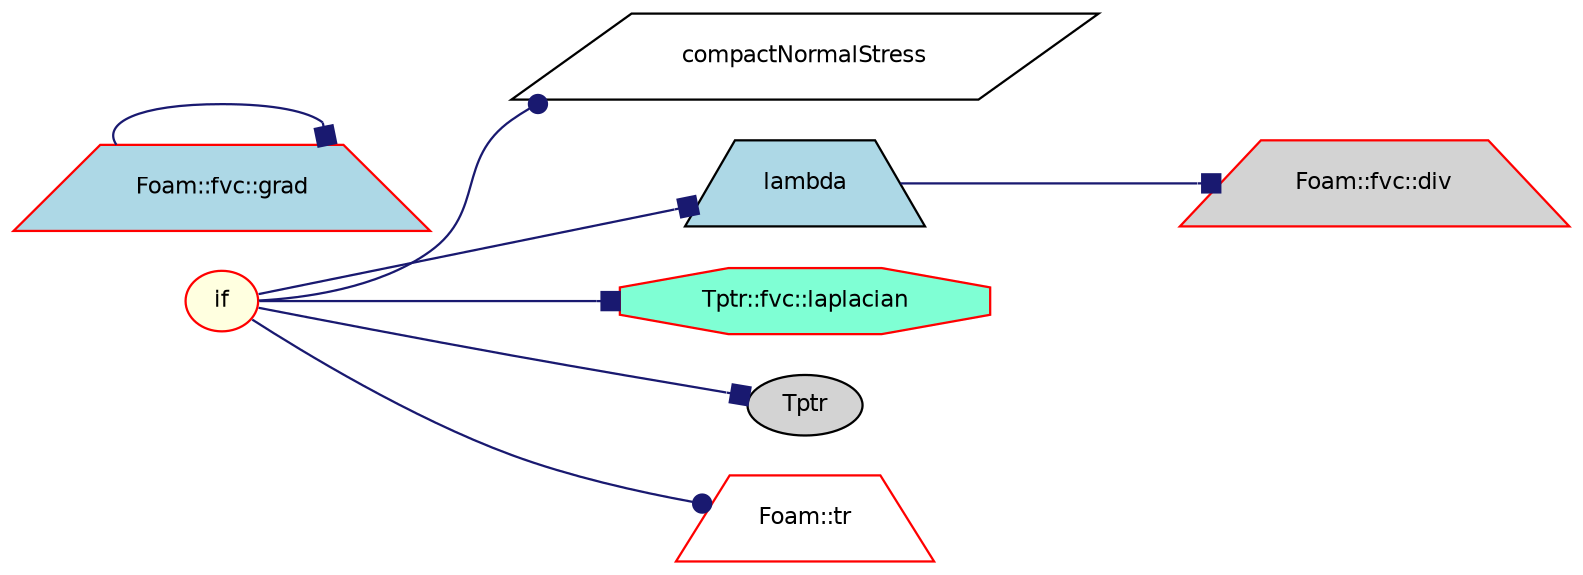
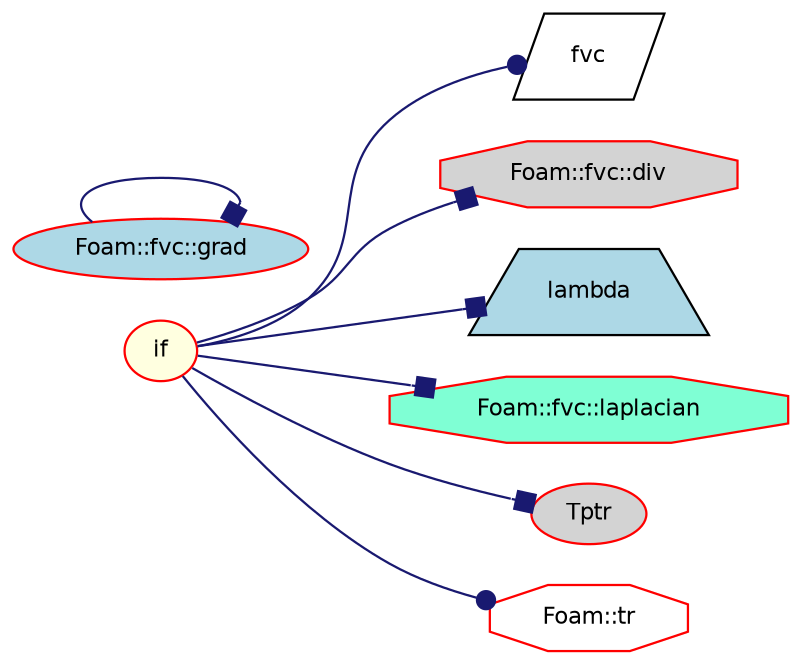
(805, 57) -> (589, 57)
(1049, 183) -> (351, 260)
(1375, 183) -> (589, 174)
(222, 188) -> (161, 249)
(805, 301) -> (589, 410)
(805, 405) -> (589, 514)
(805, 518) -> (589, 618)
